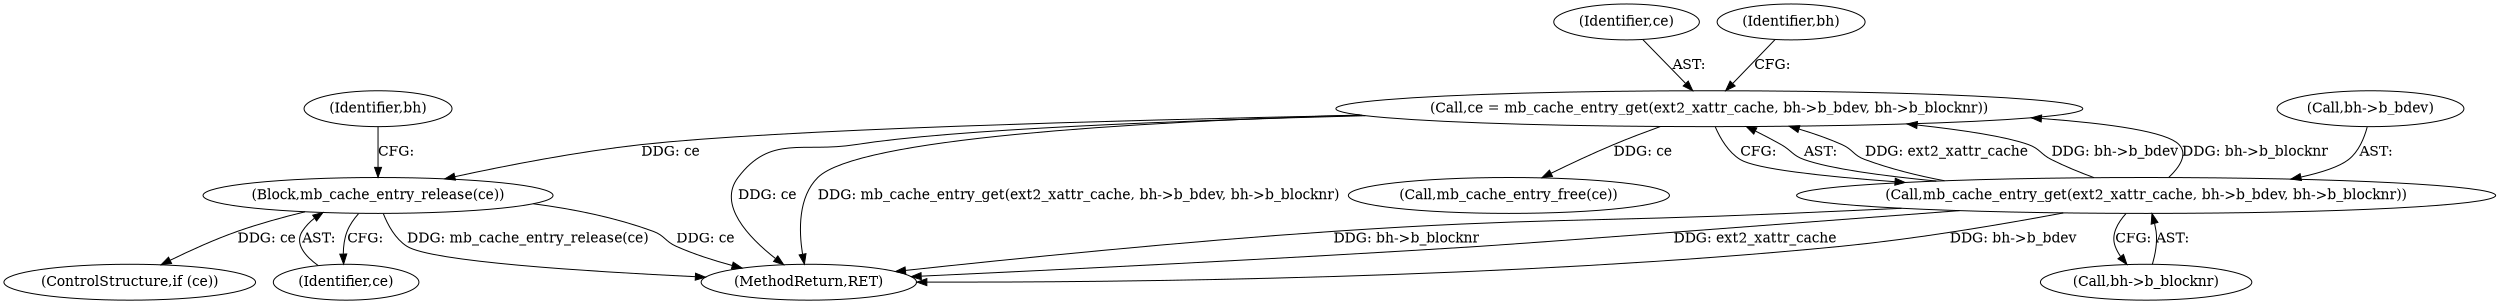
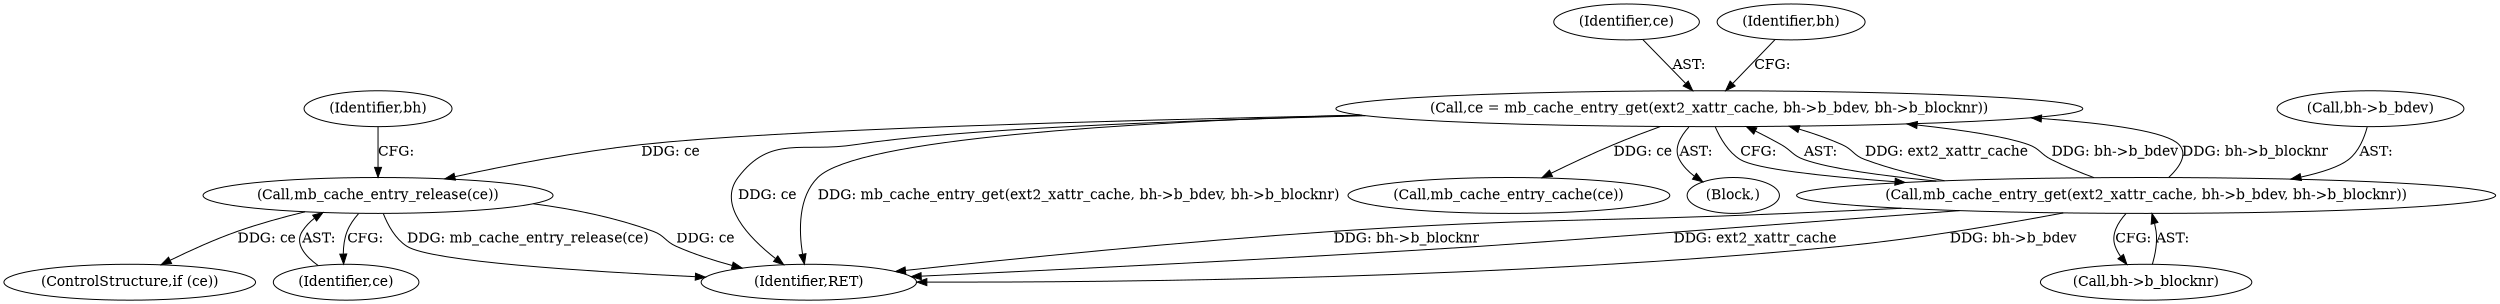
(378, 195) -> (378, 195)
(1509, 195) -> (1509, 195)
none -> (1733, 195)
(809, 282) -> (809, 282)
